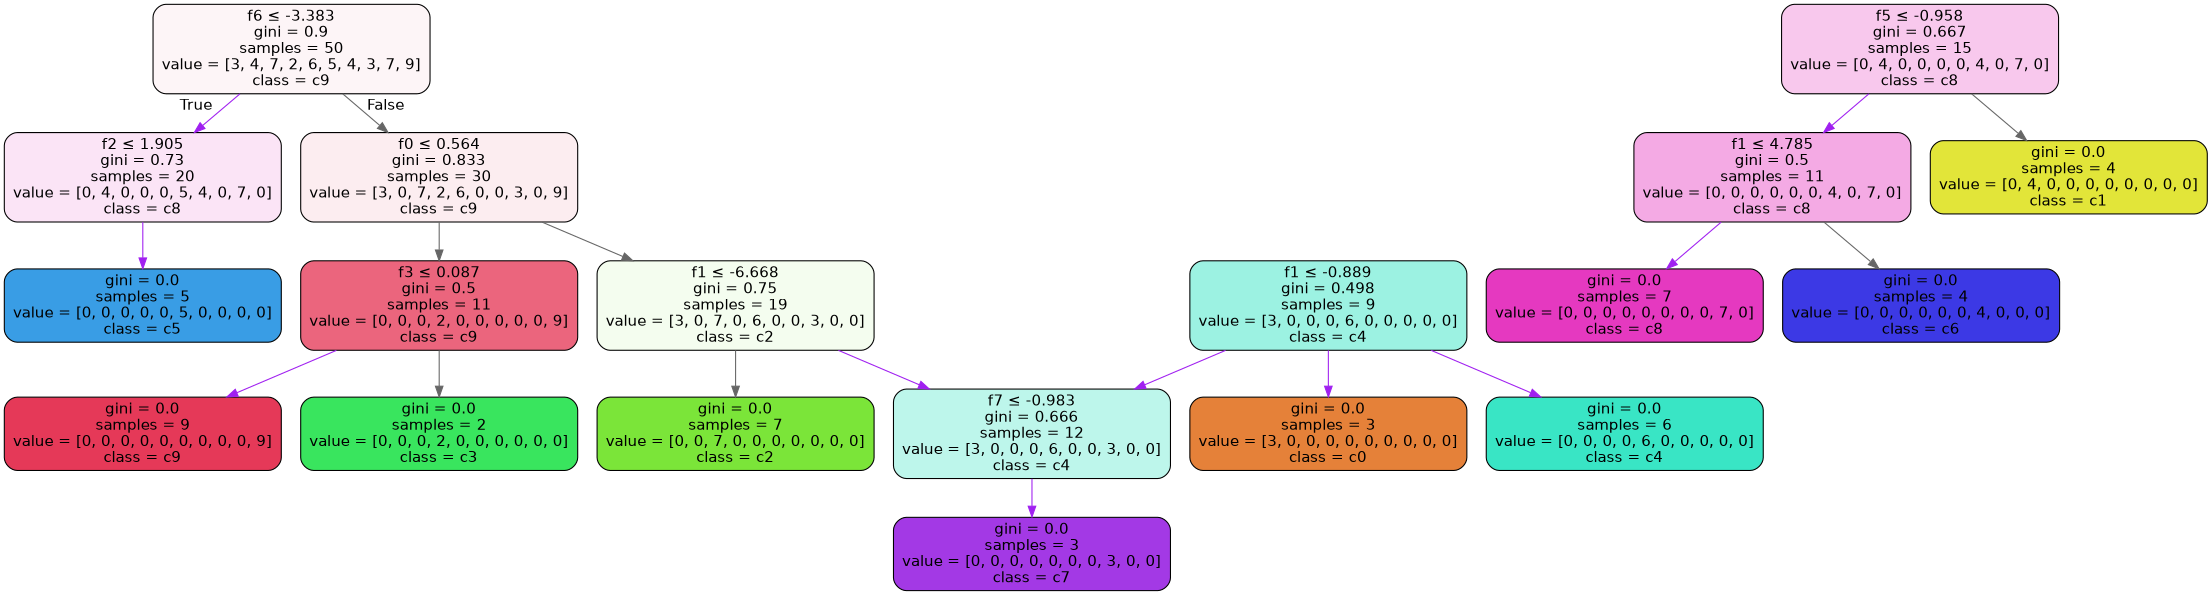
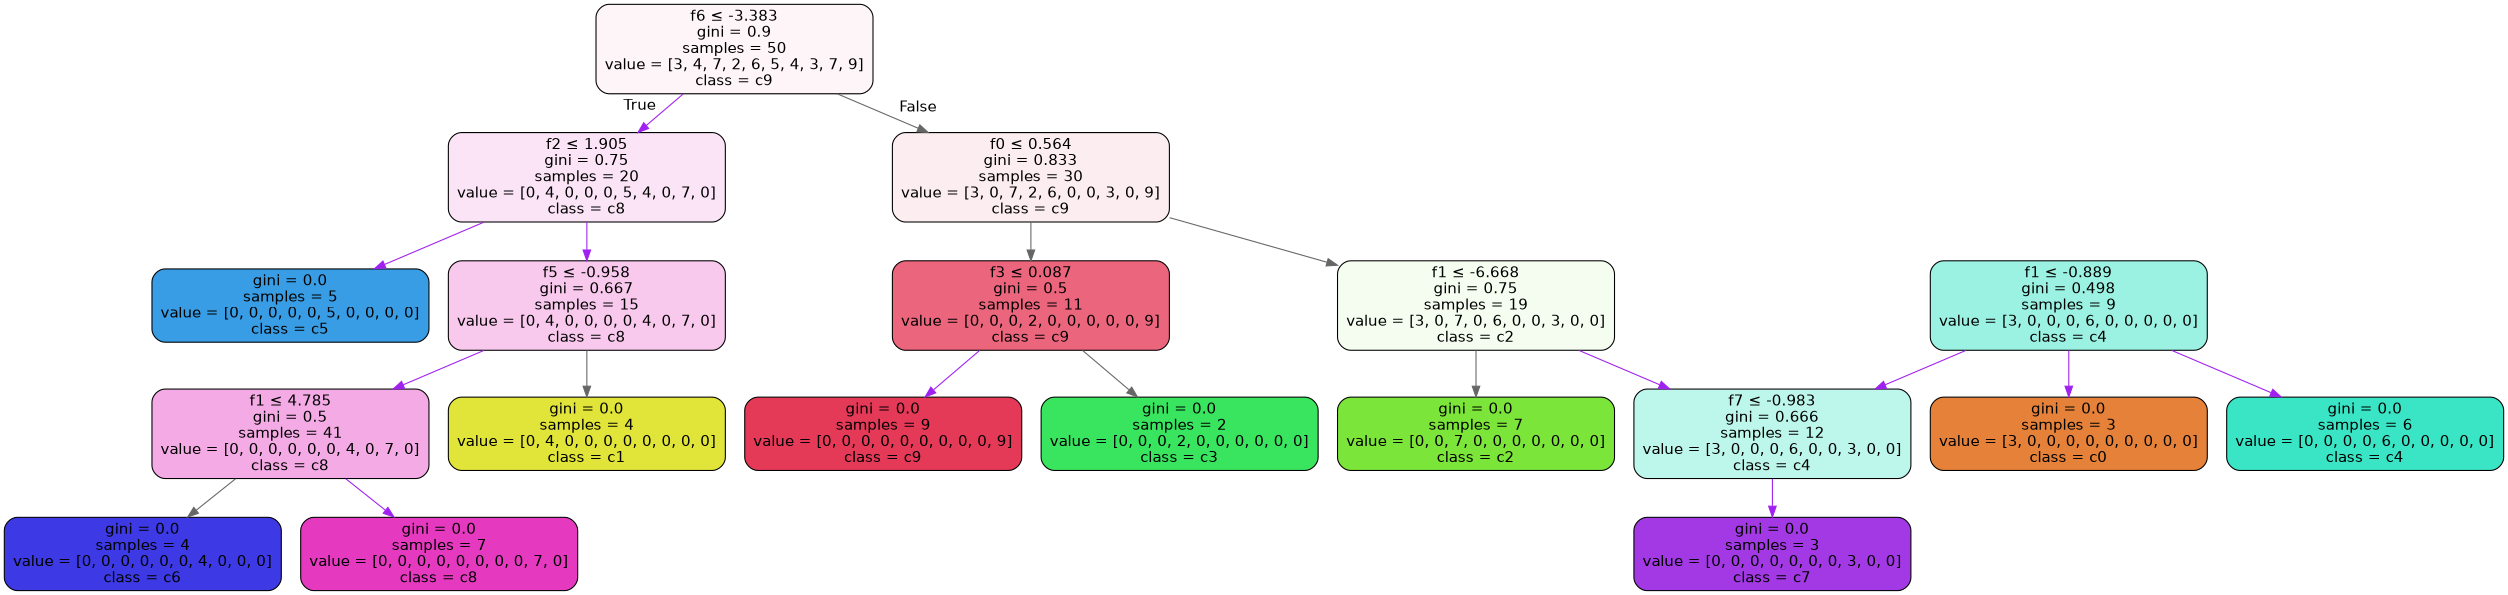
(143, 161) -> (587, 161)
(1772, 177) -> (290, 433)
none -> (587, 236)
